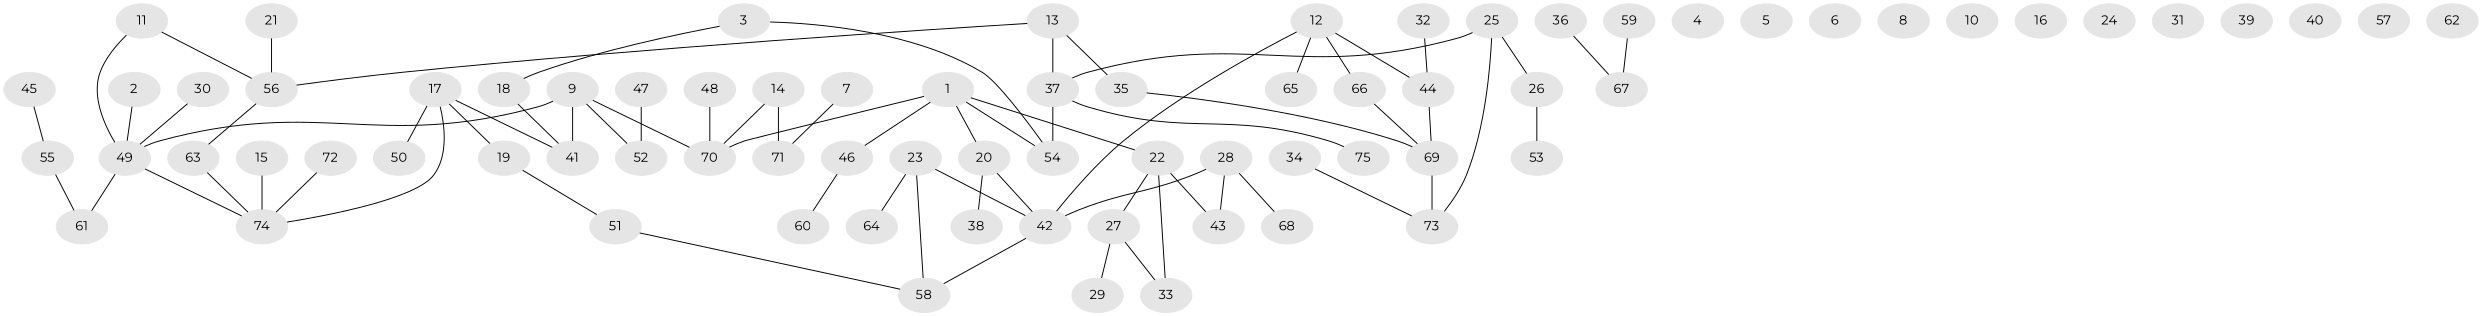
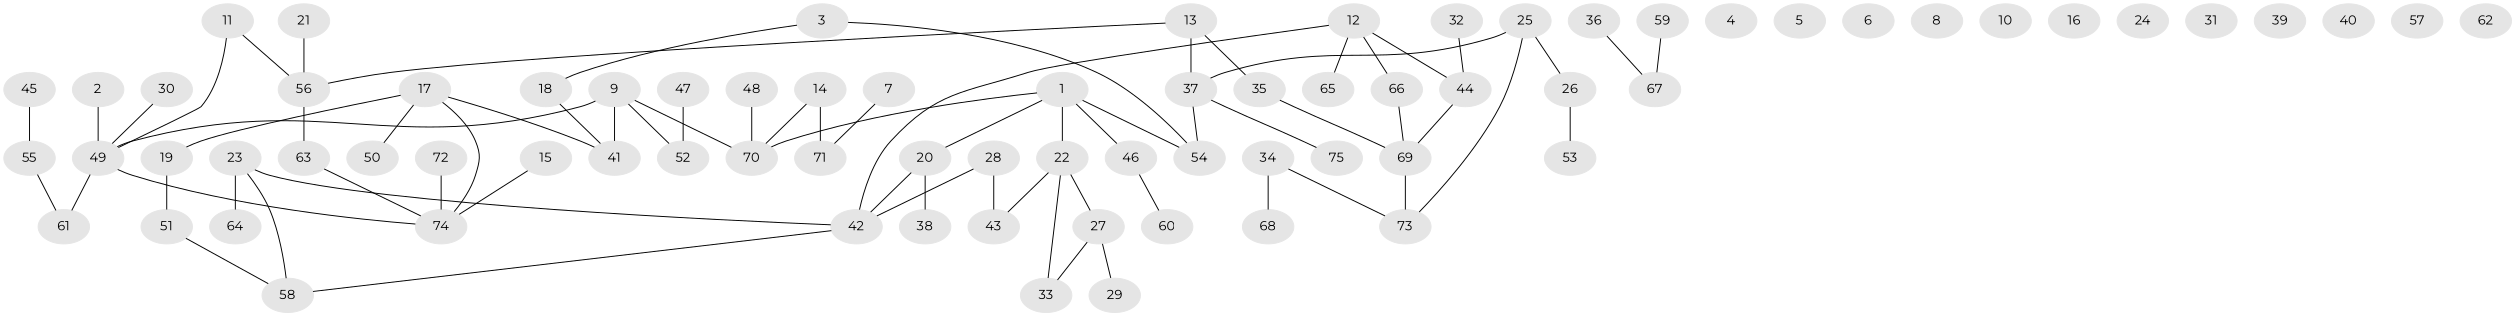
(1257, 192) -> (1268, 193)
